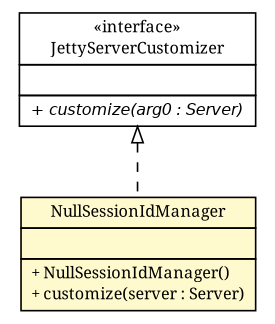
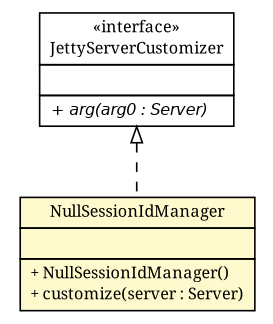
(138, 110) -> (129, 110)
